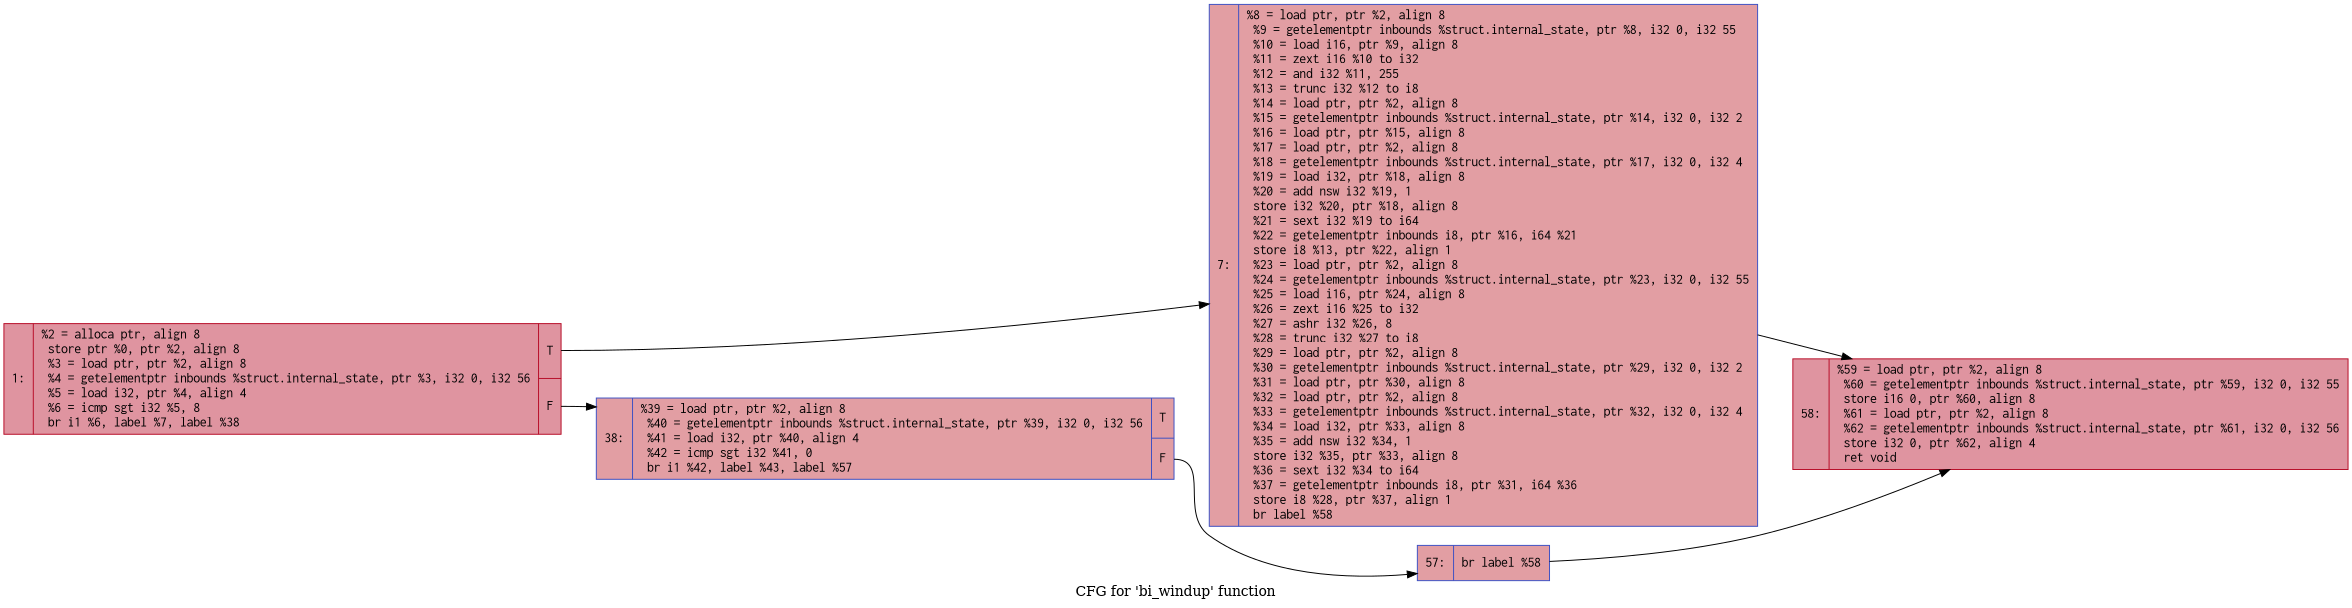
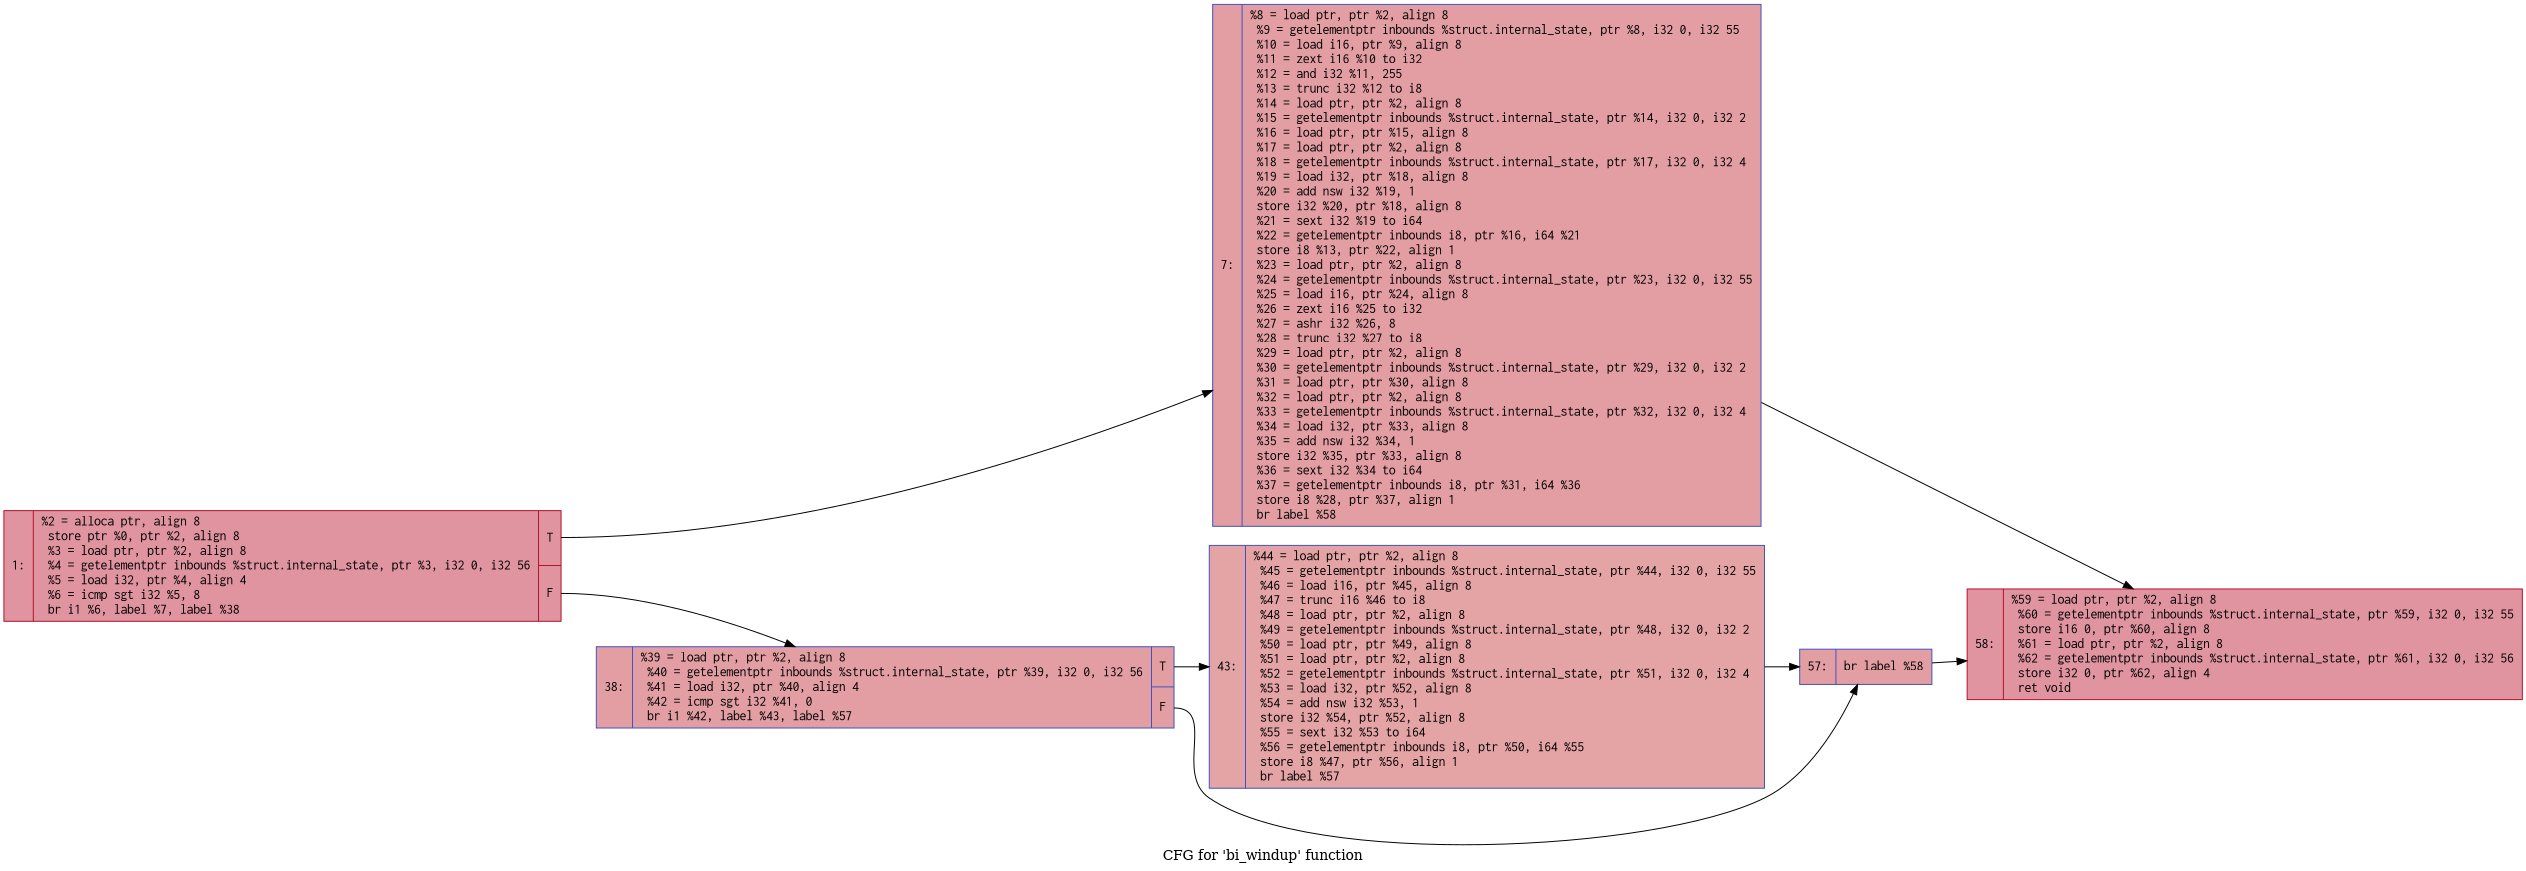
none -> (1487, 667)
